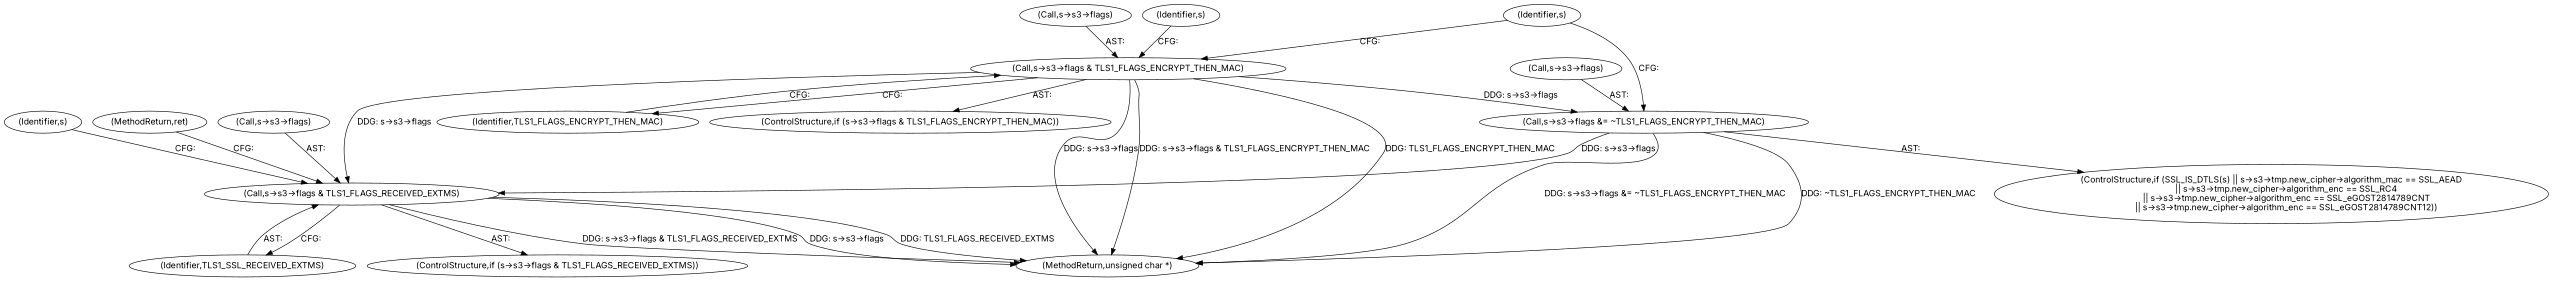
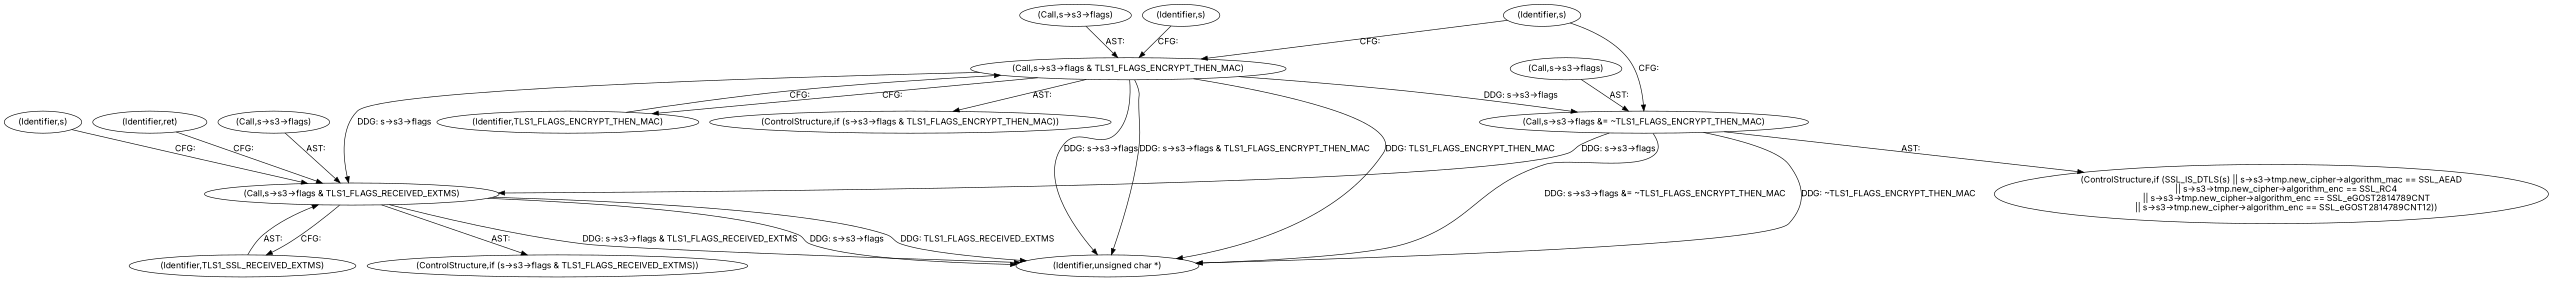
(150, 122) -> (150, 122)
(1107, 266) -> (1107, 266)
